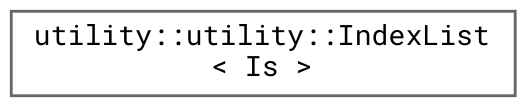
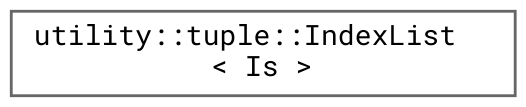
(263, 53) -> (263, 53)
